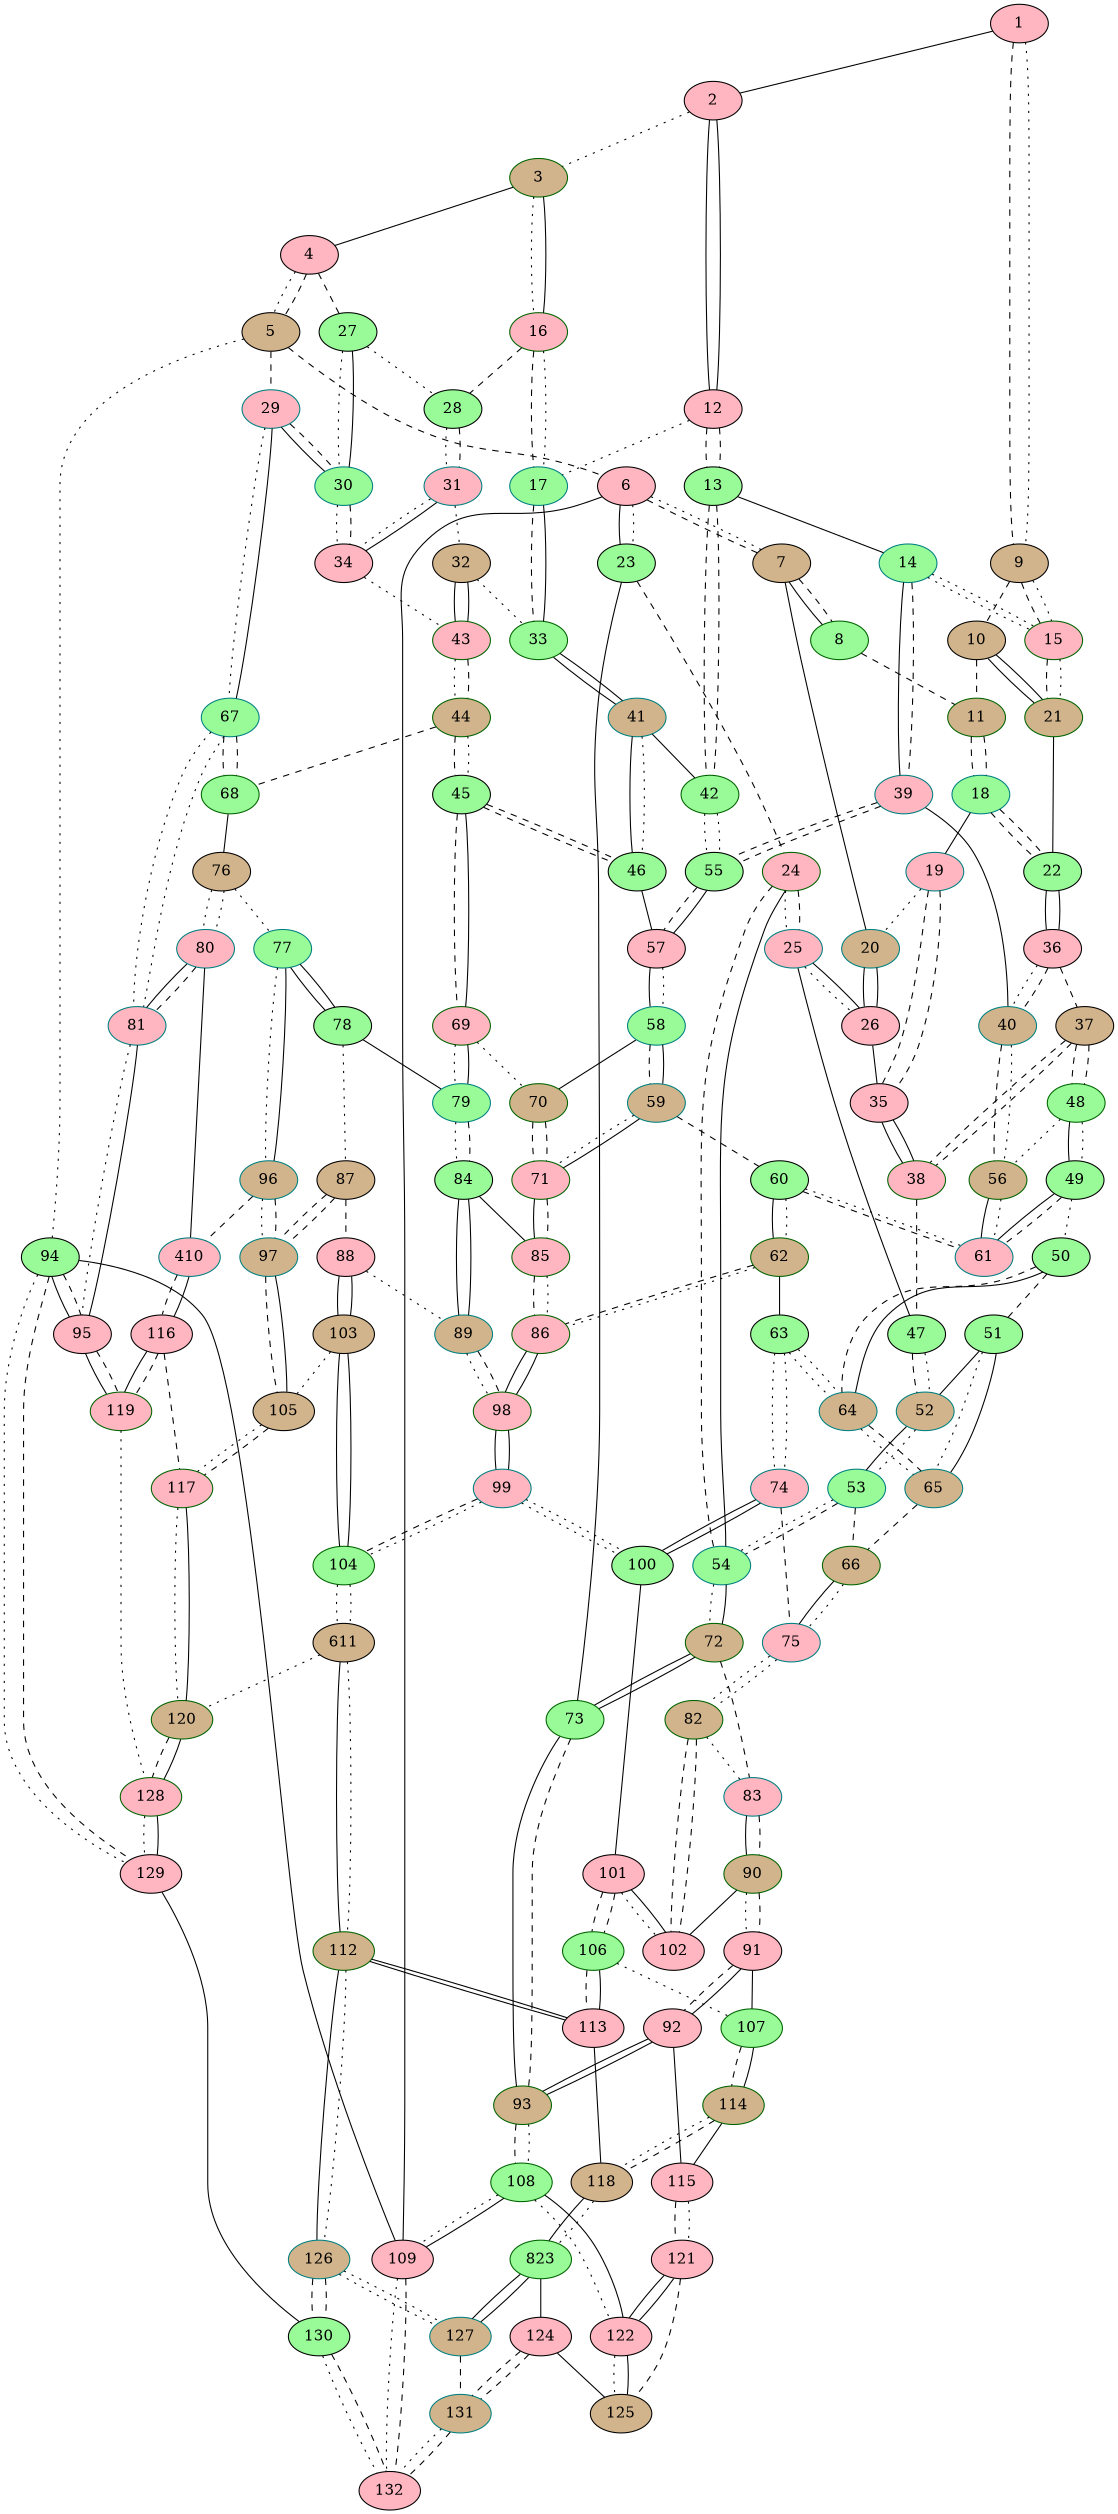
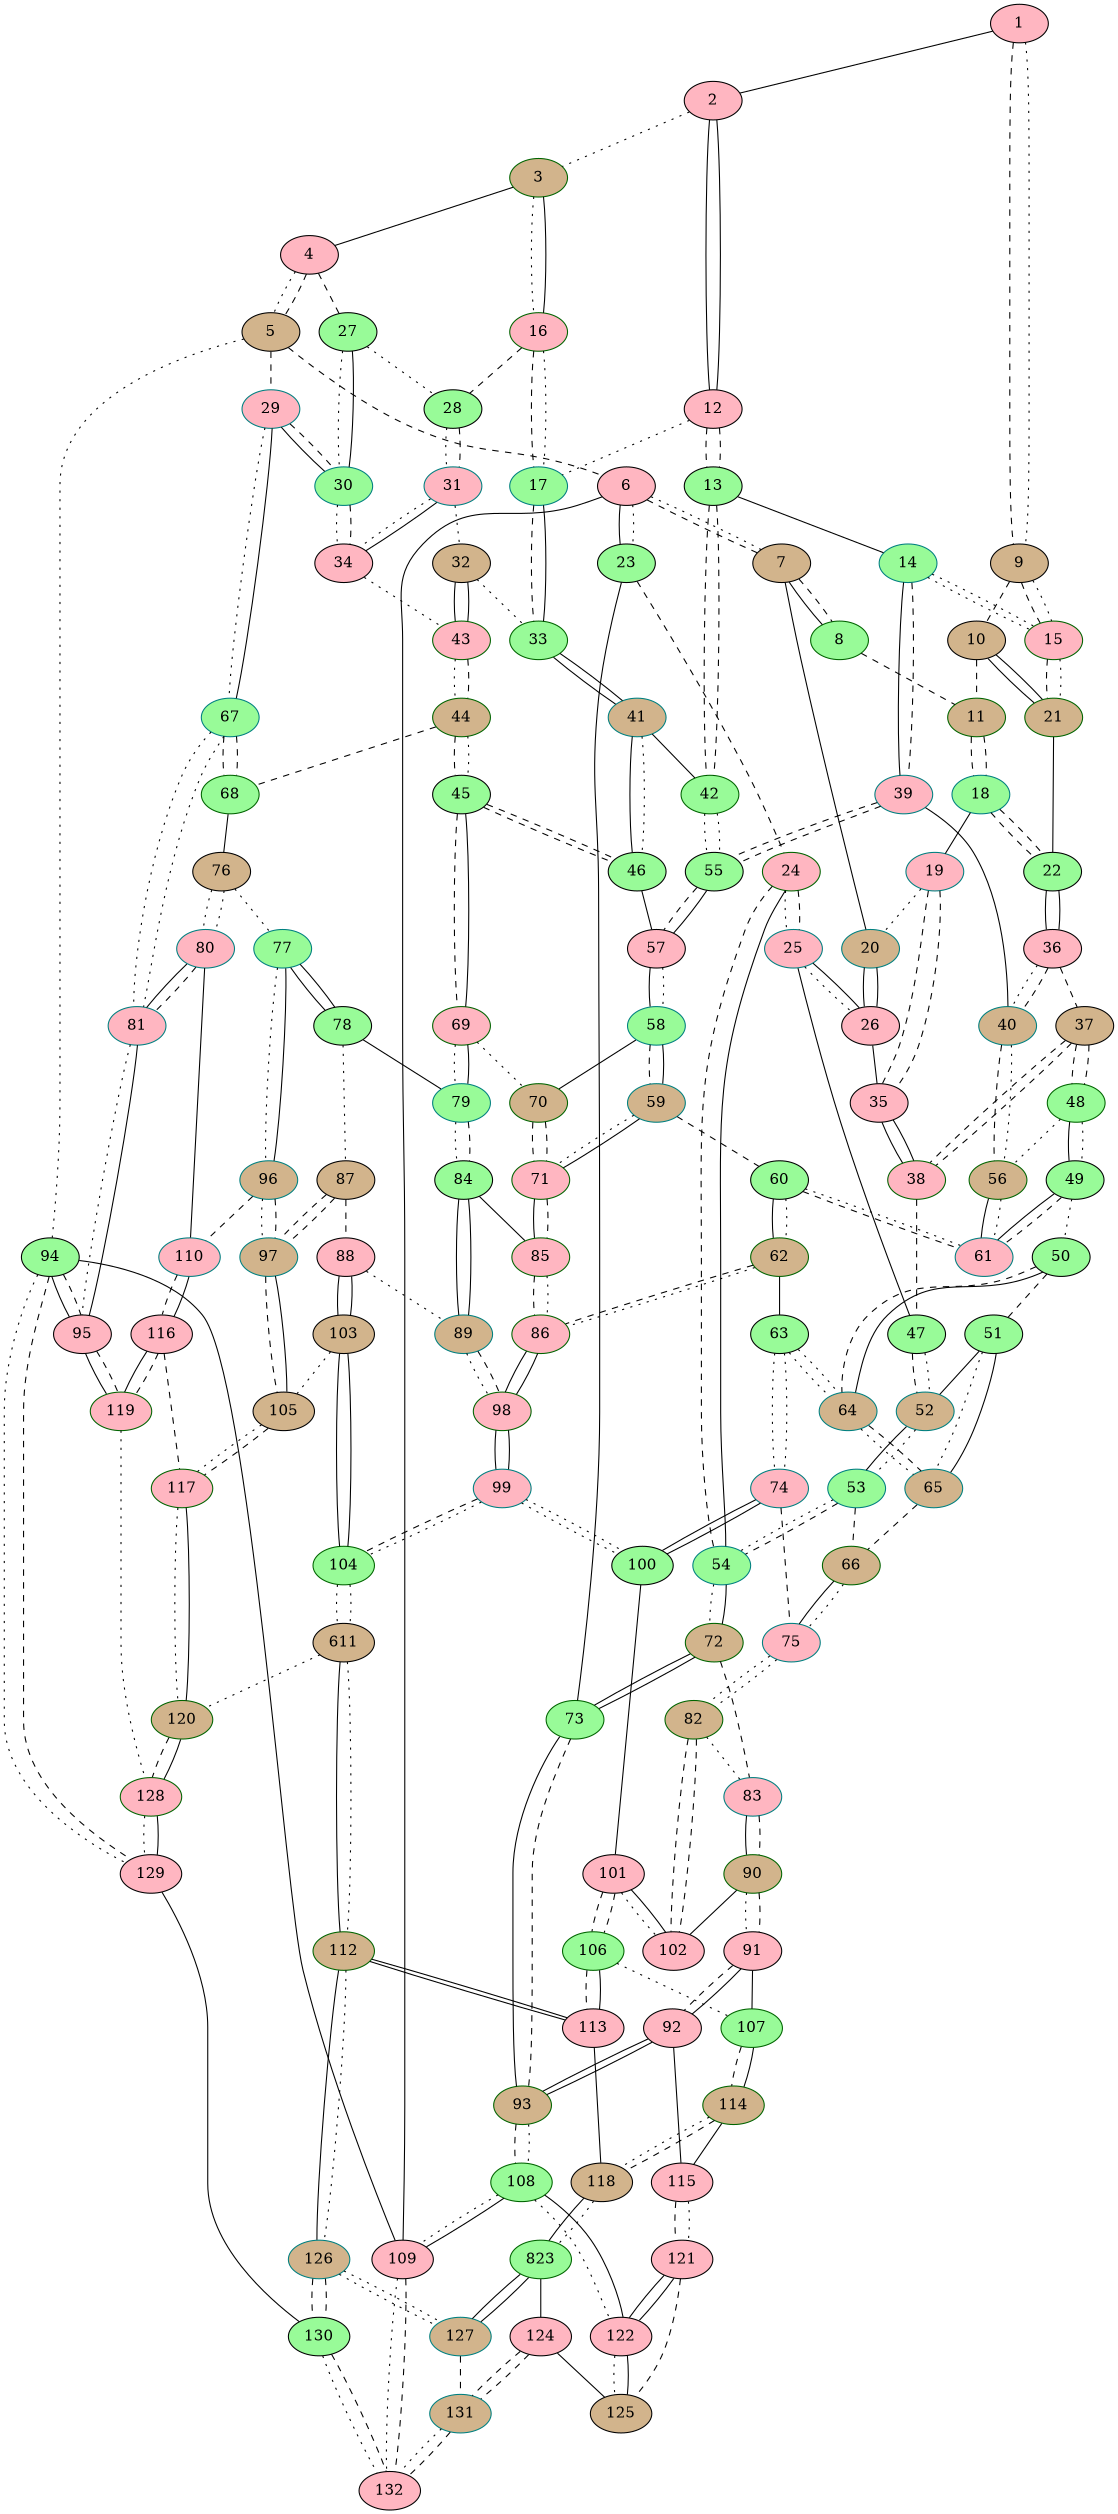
(190, 1257) -> (190, 1257)
